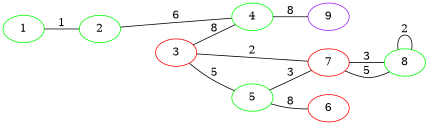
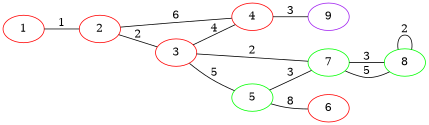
(291, 11) -> (291, 11)
(252, 17) -> (252, 17)
(24, 29) -> (24, 29)
(100, 29) -> (100, 29)
(214, 29) -> (214, 29)
none -> (138, 41)
(329, 63) -> (329, 63)
